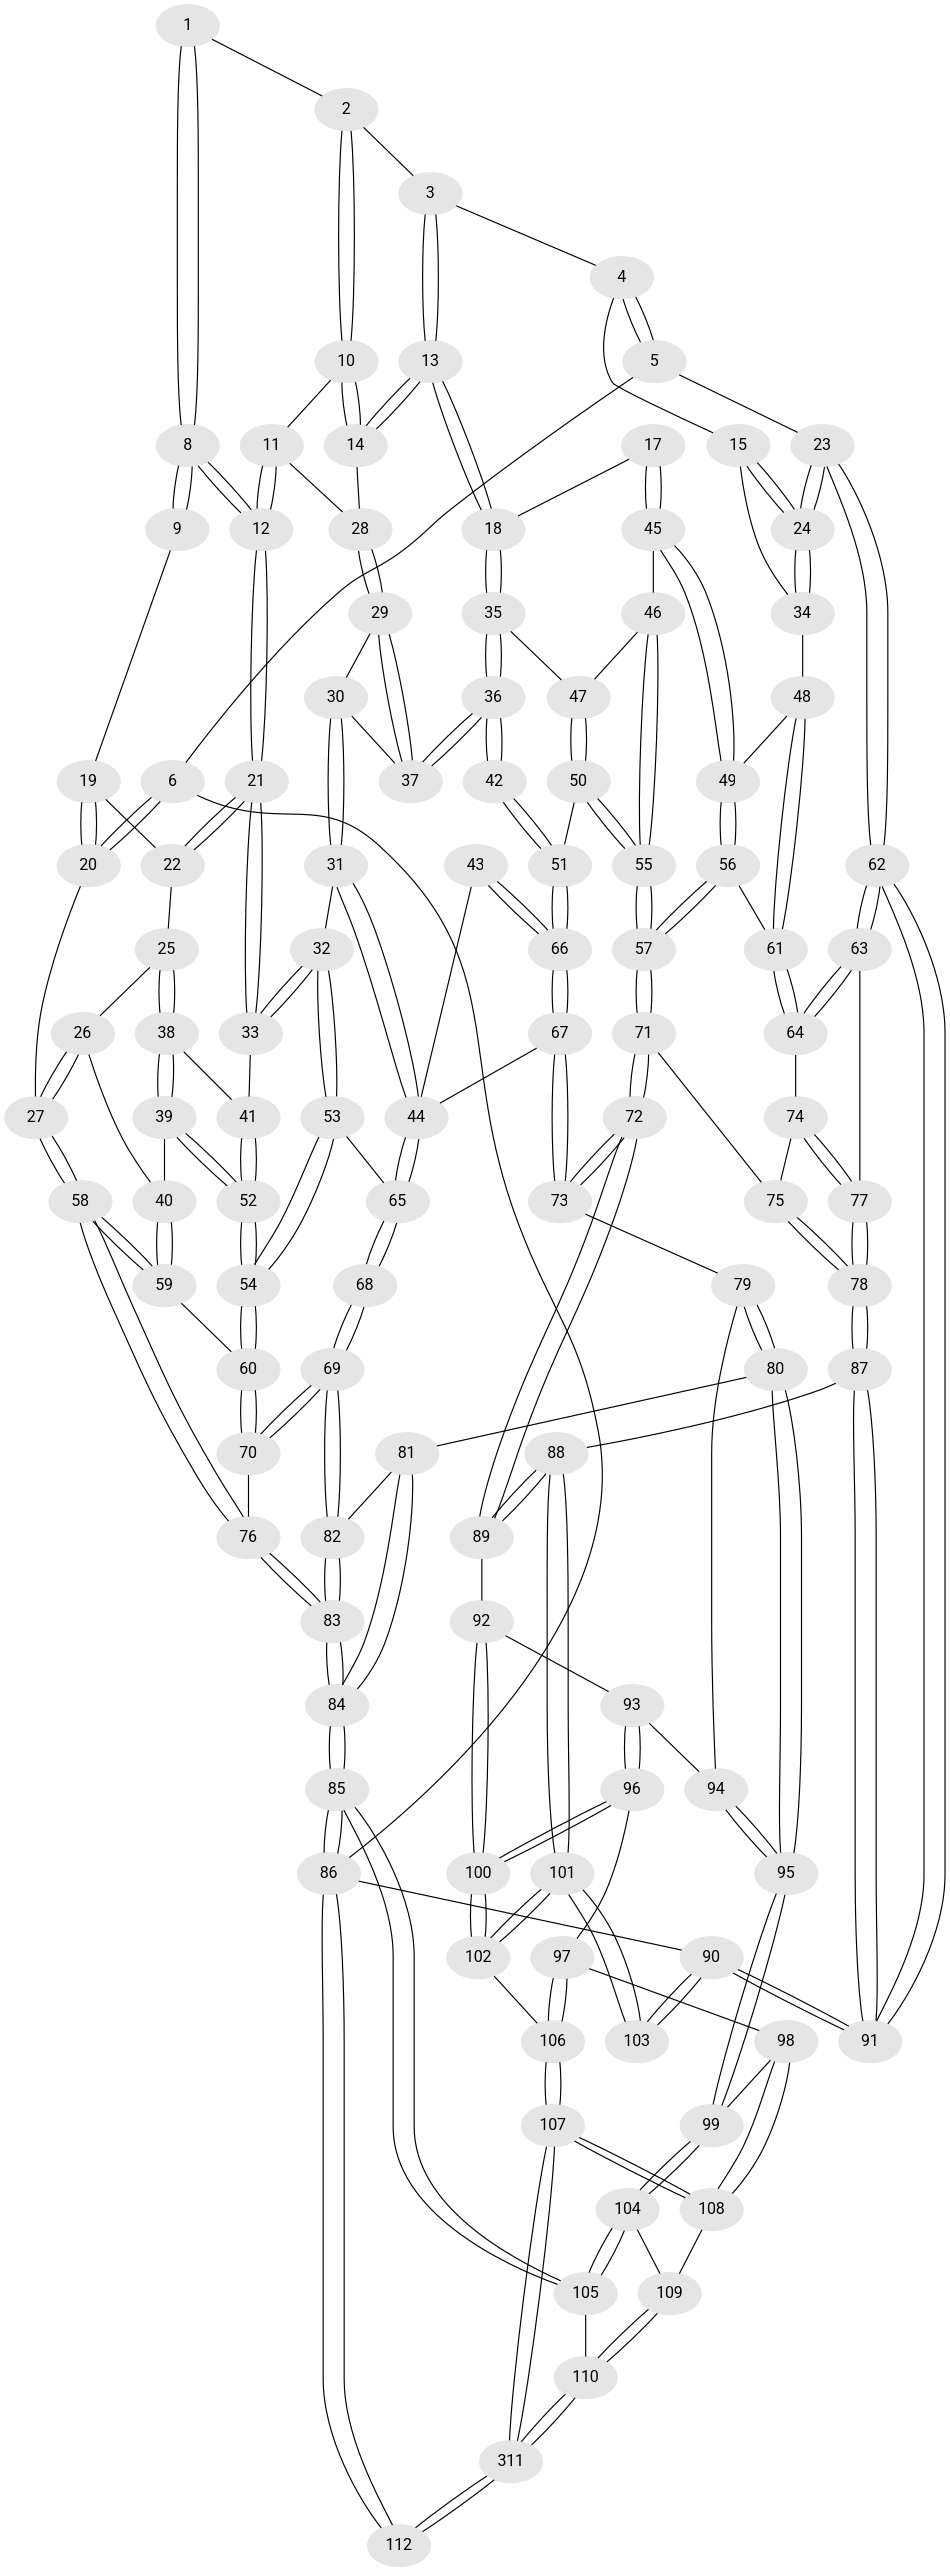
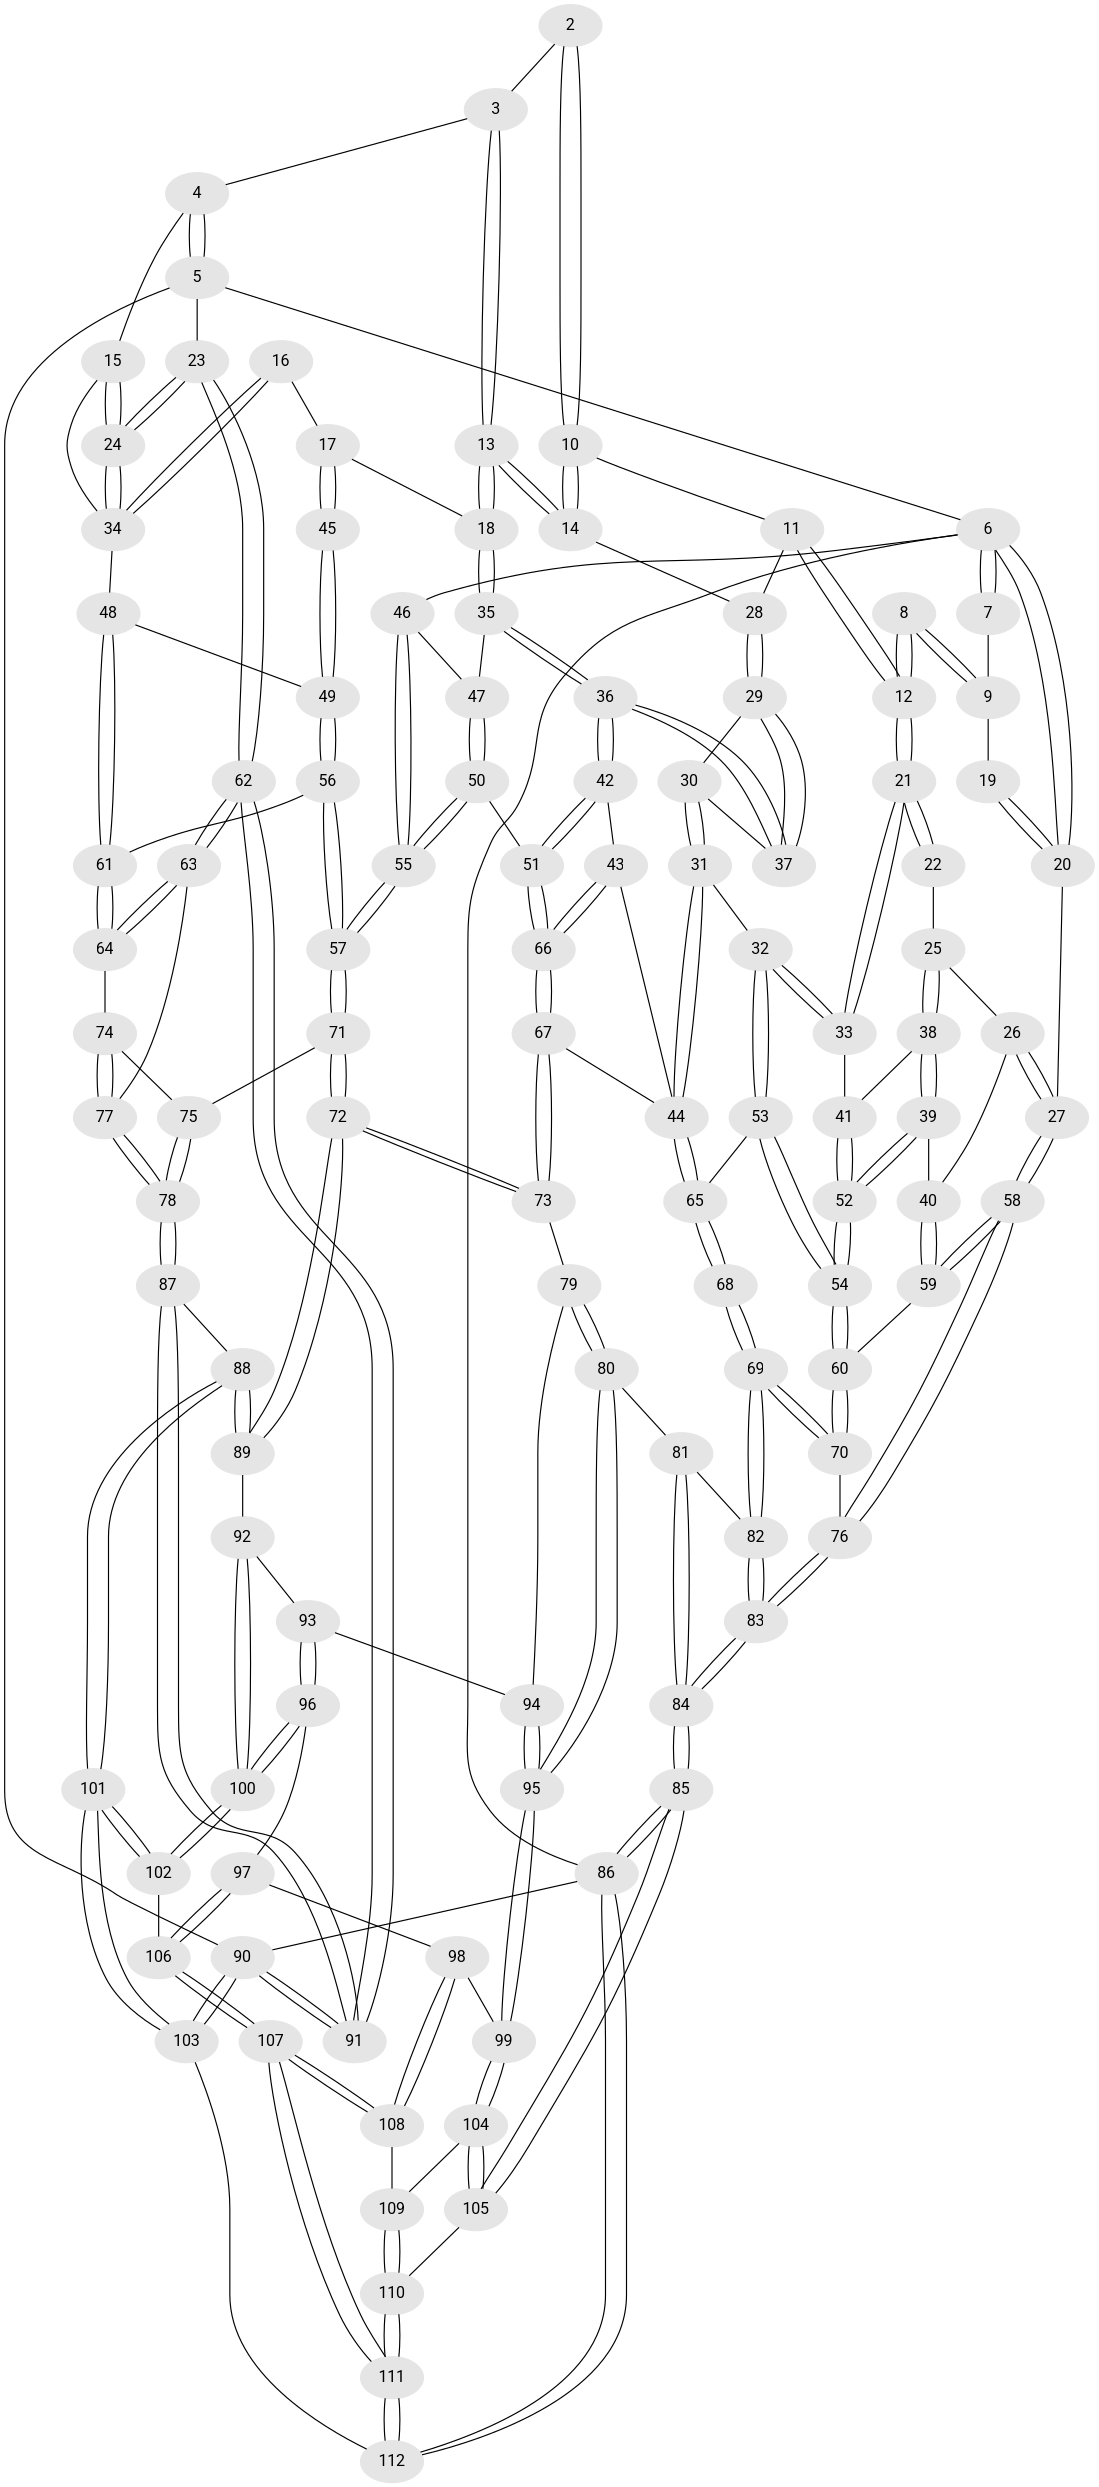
(188, 26) -> none
none -> (281, 362)
(653, 572) -> (690, 560)
none -> (988, 614)
(121, 814) -> none
none -> (611, 823)
none -> (5, 1135)
none -> (230, 2284)
(511, 2462) -> (392, 2378)
